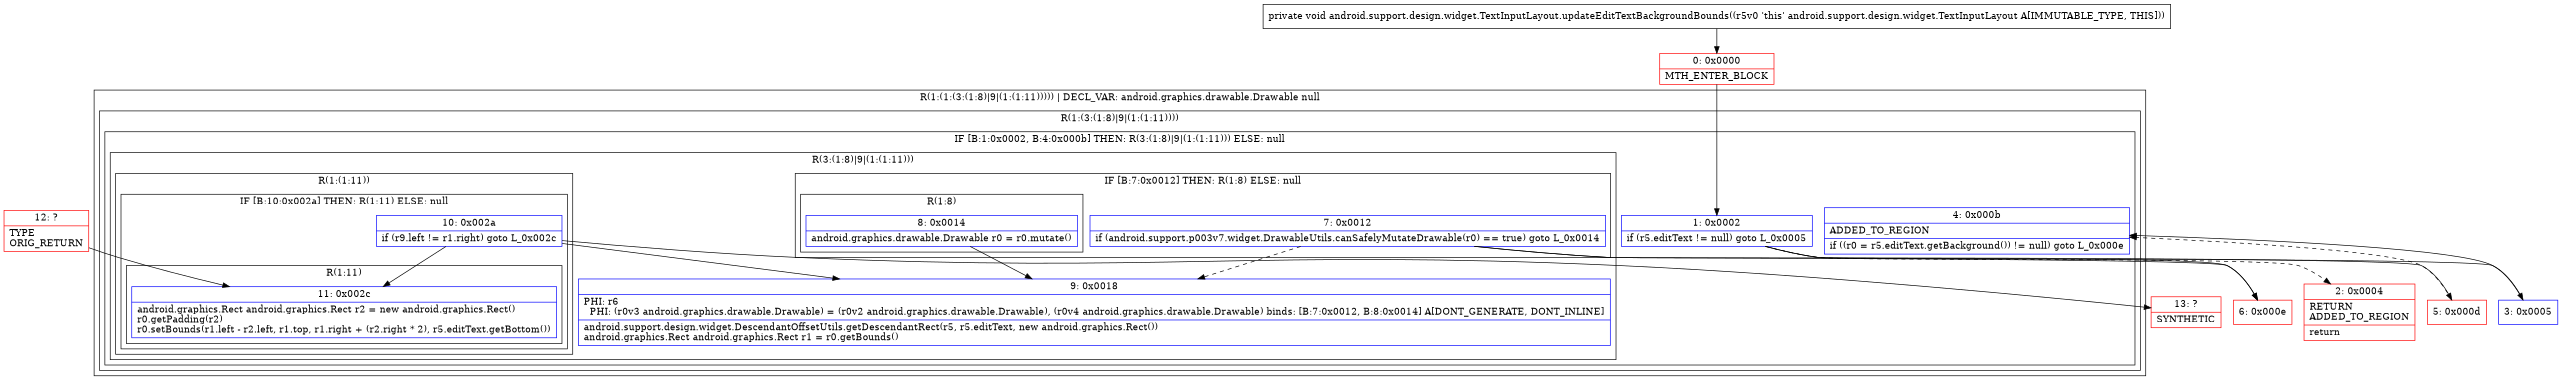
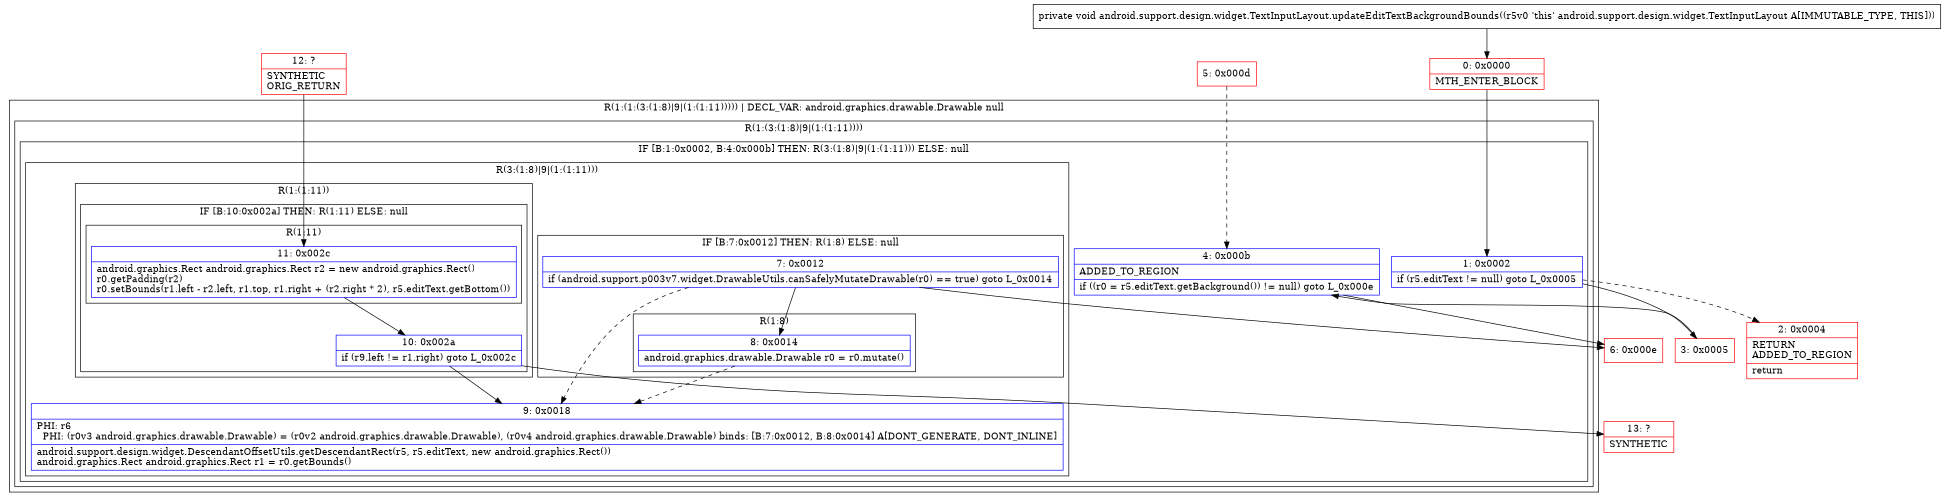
(23, 233) -> (296, 76)
(1967, 258) -> (789, 308)
(2016, 259) -> (1470, 319)
(423, 261) -> (372, 314)
(1011, 268) -> (676, 388)
(2528, 312) -> (1705, 351)
